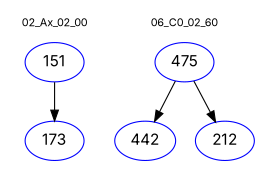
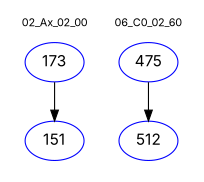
(55, 96) -> (55, 96)
(145, 141) -> none
(225, 141) -> (148, 141)
